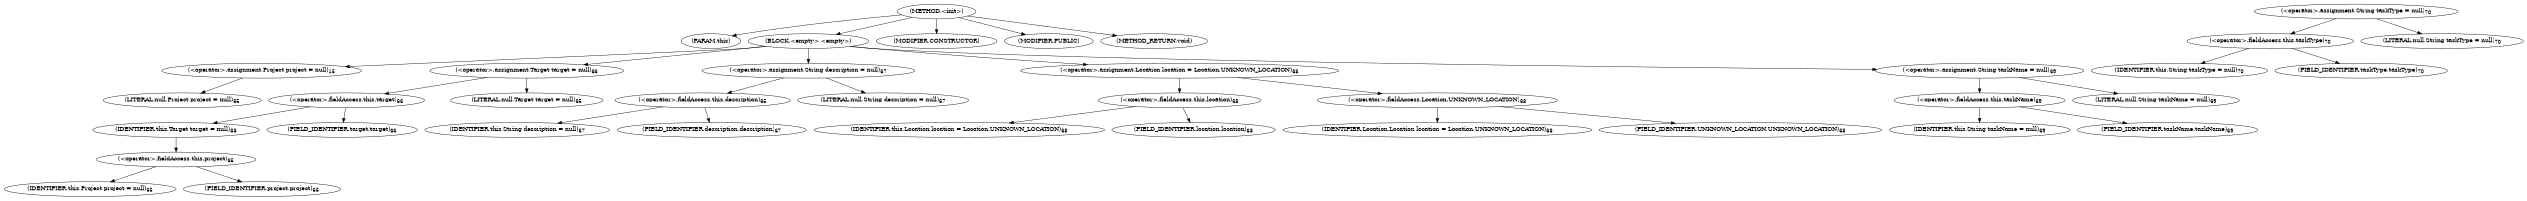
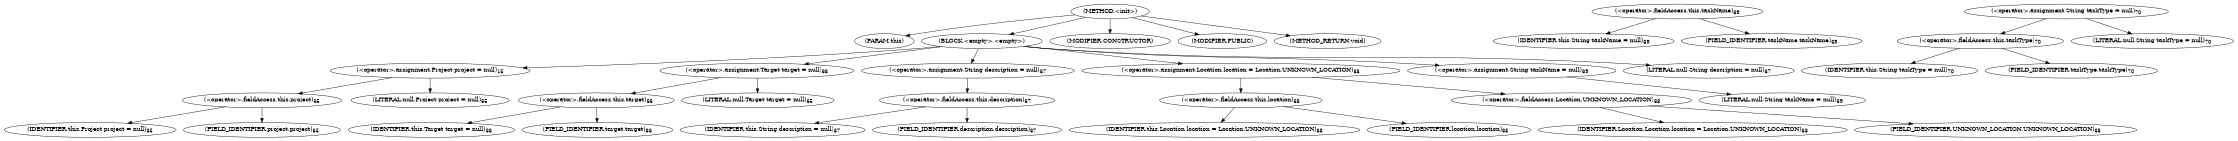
(1980, 83) -> none
(844, 85) -> (1335, 57)
(764, 100) -> (1028, 100)
(176, 143) -> (347, 85)
